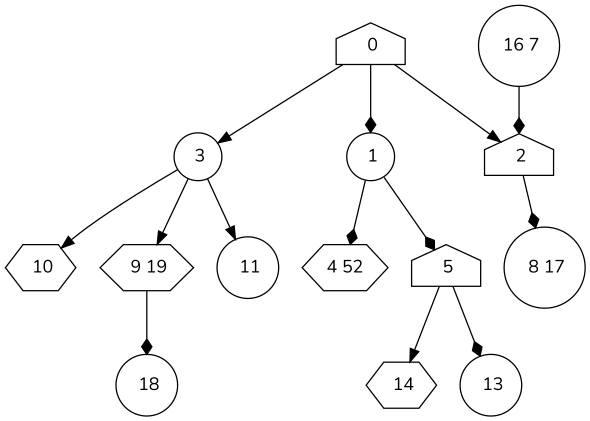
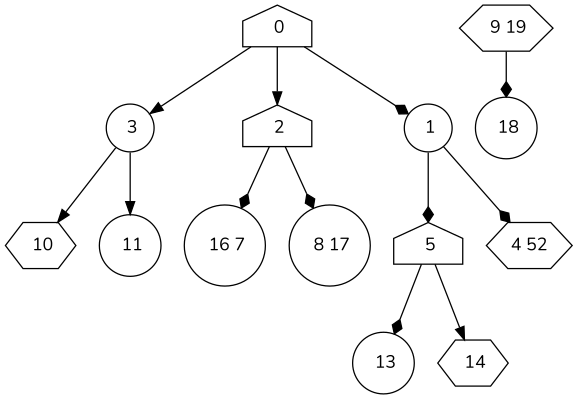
(519, 102) -> (259, 170)
(175, 206) -> none
